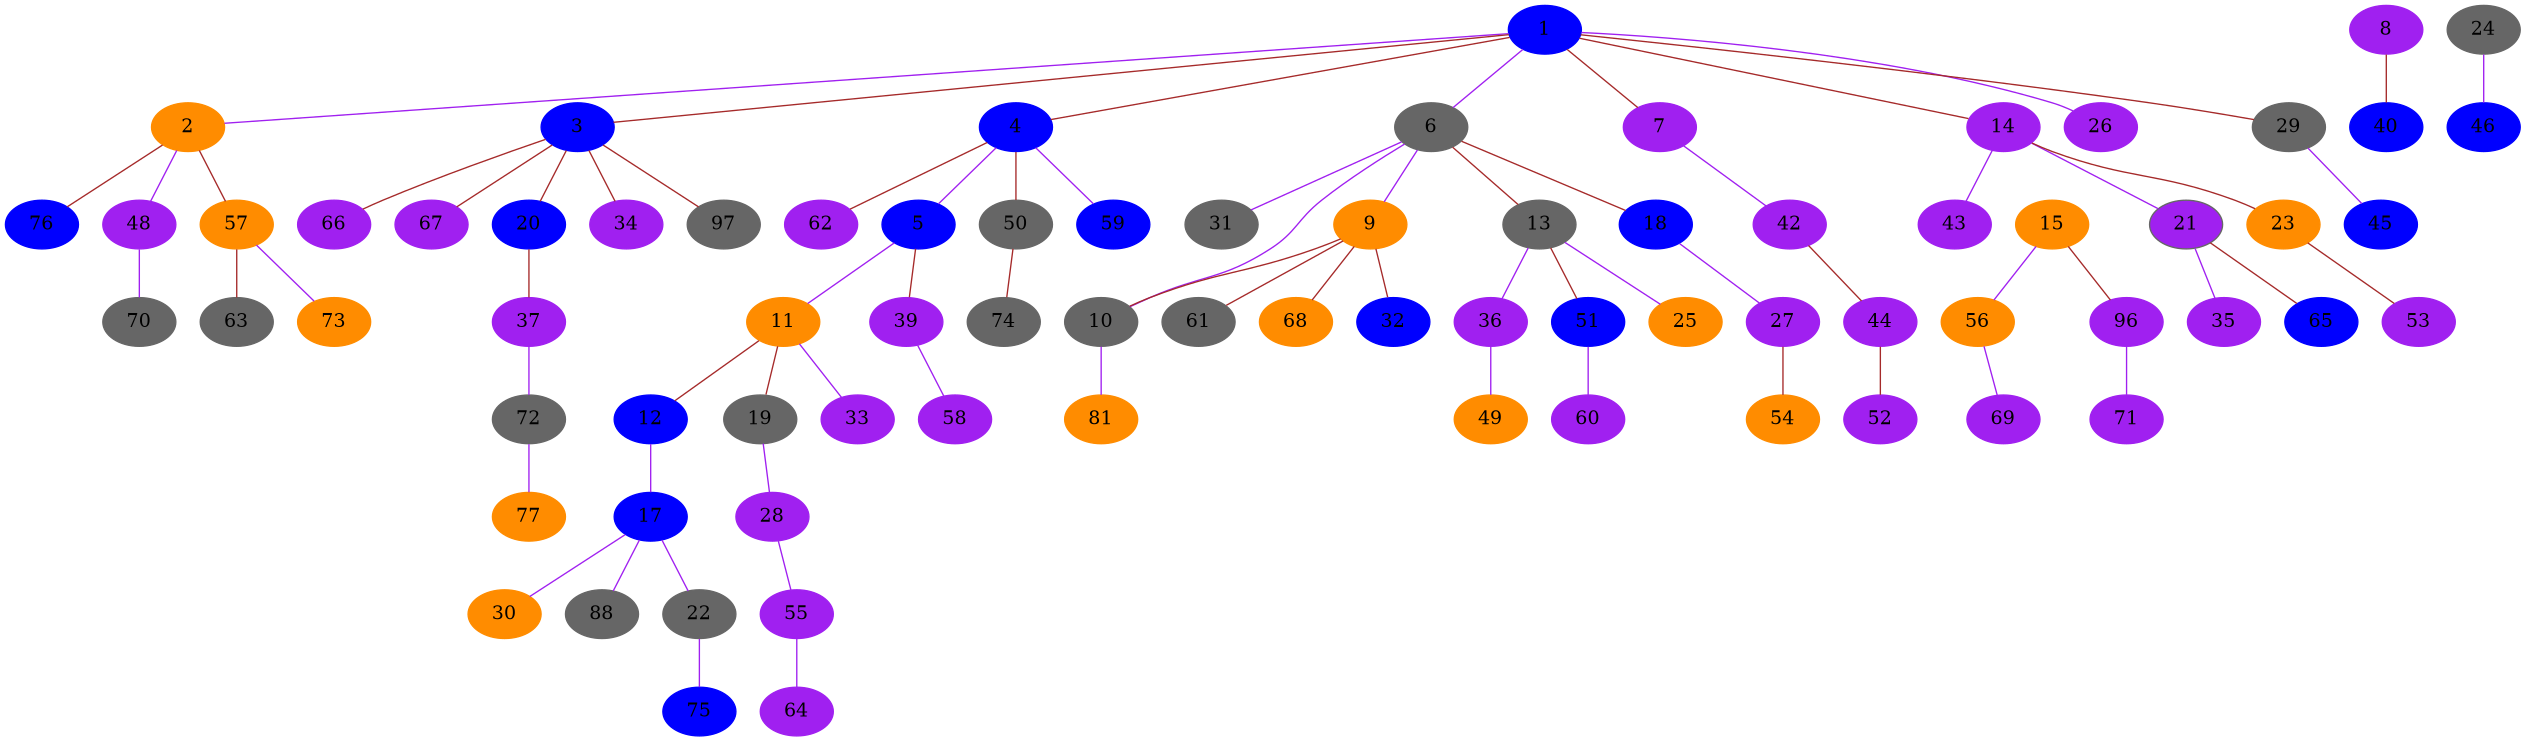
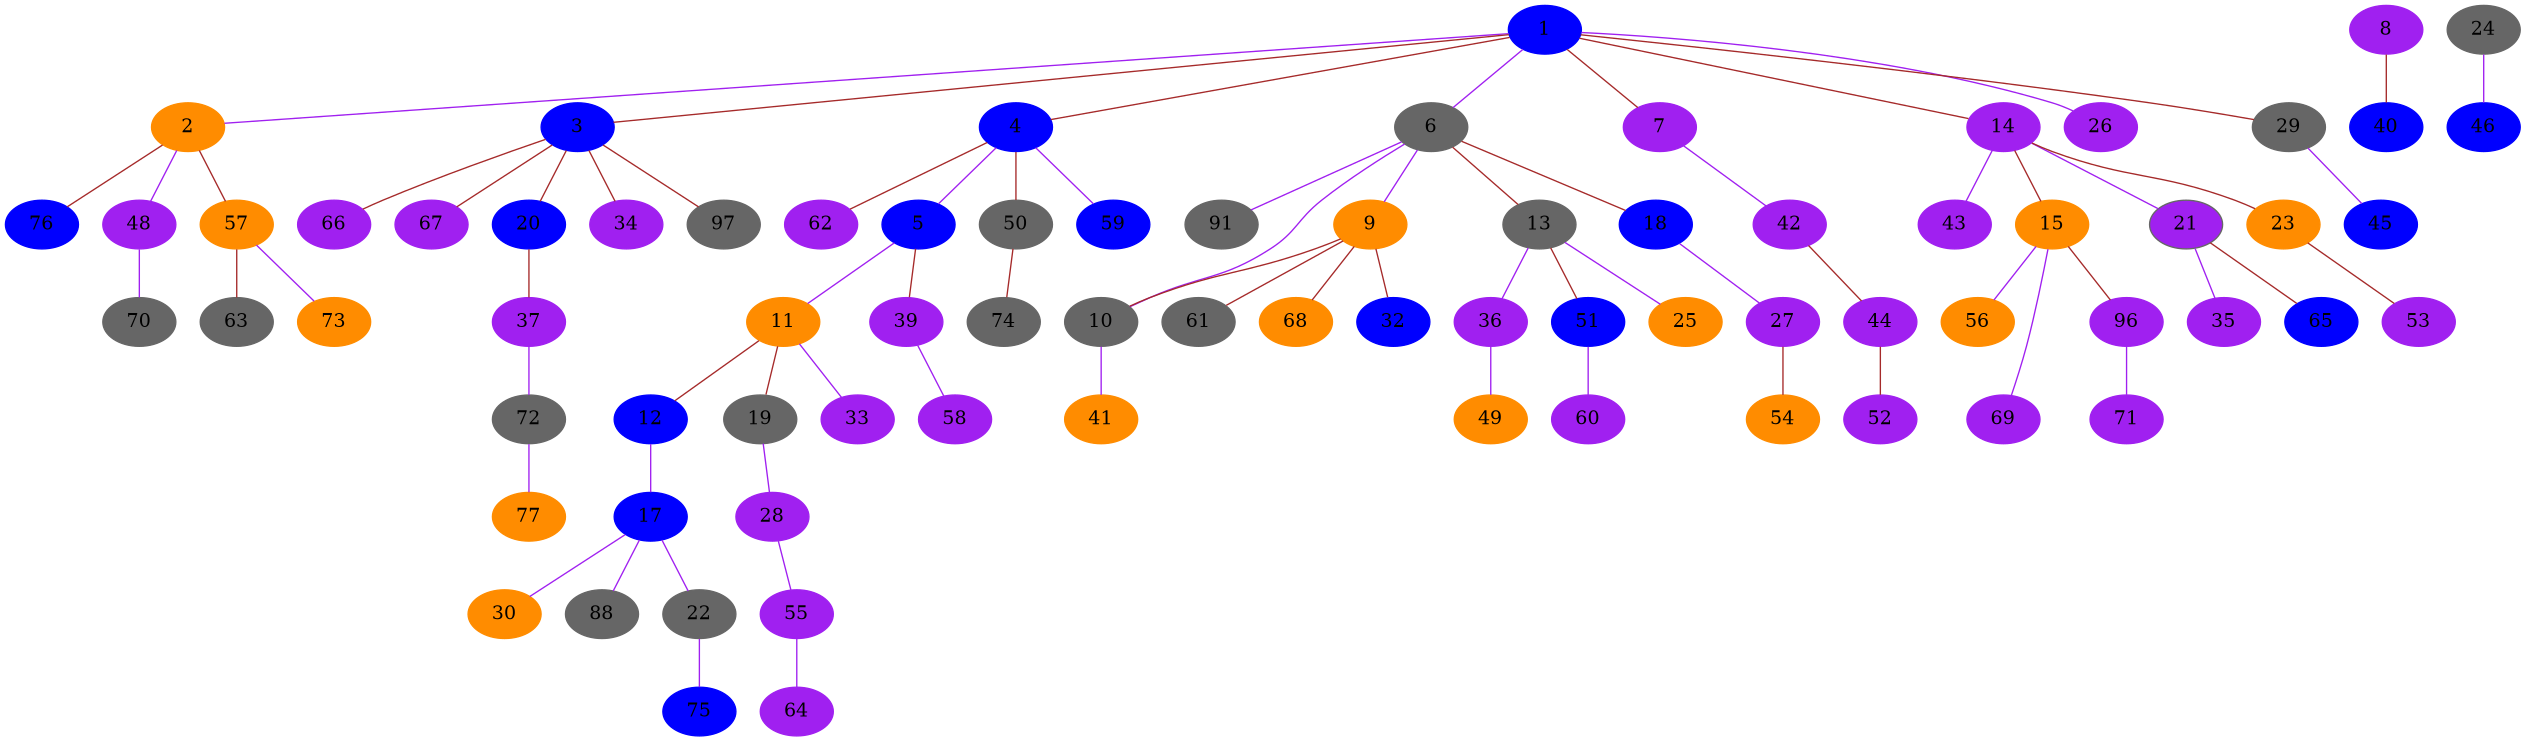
none -> (2028, 176)
(1222, 225) -> (1222, 225)
(1991, 371) -> (2032, 323)
(1101, 419) -> (1101, 419)
